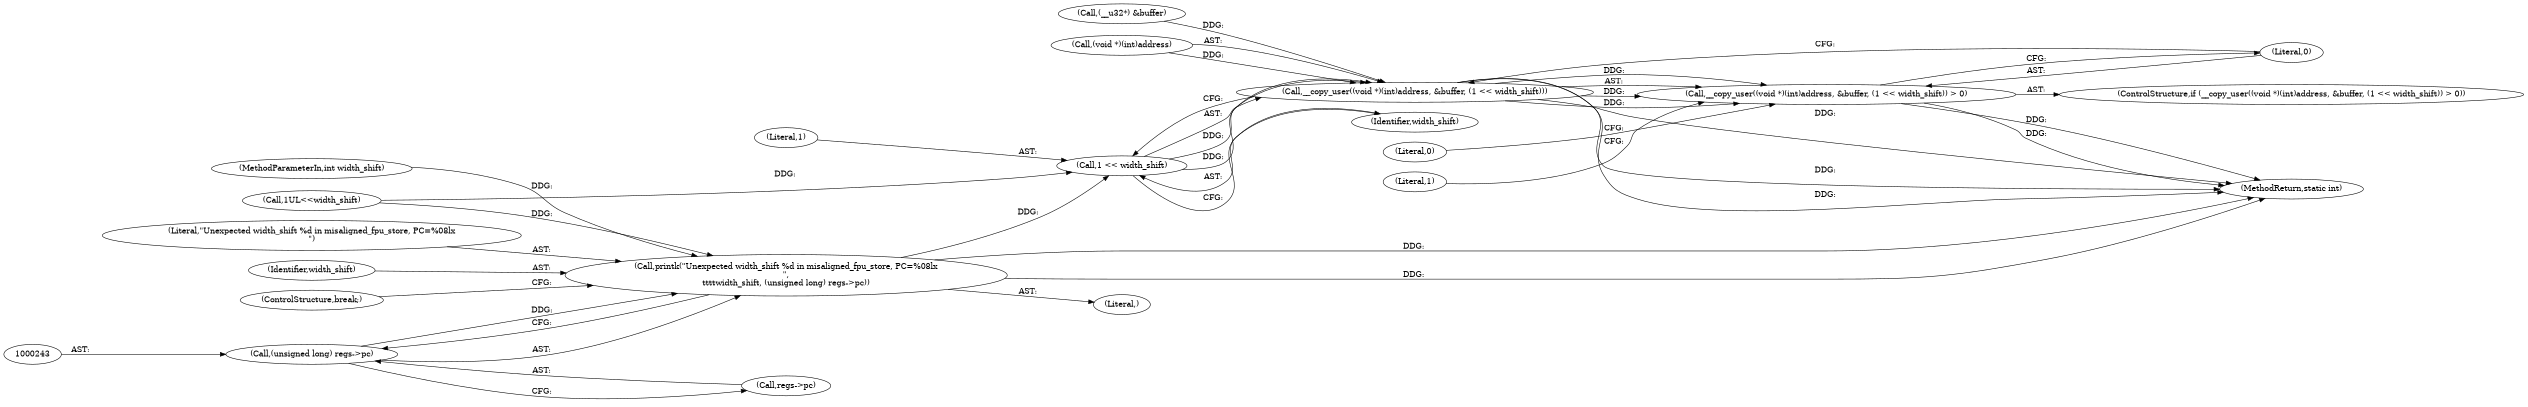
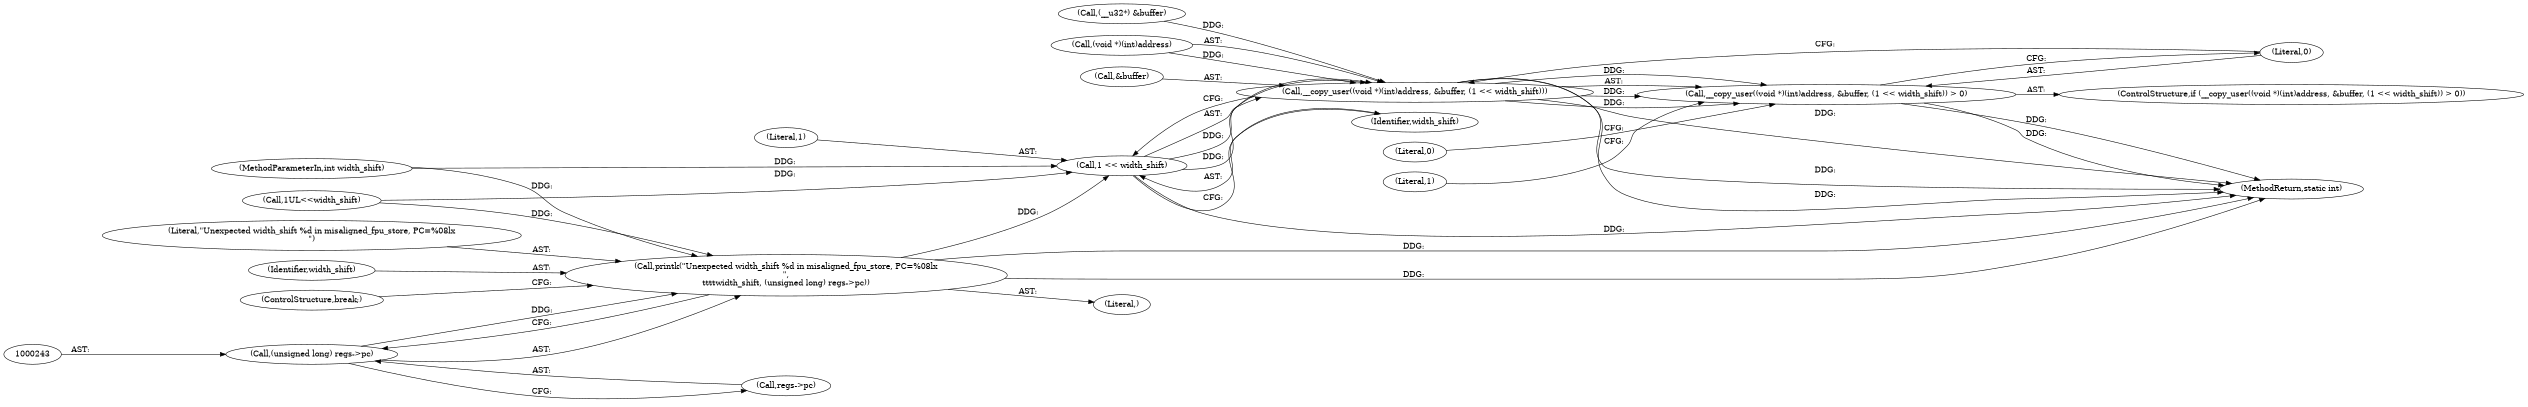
none -> (1122, 77)
none -> (732, 167)
none -> (1677, 231)
